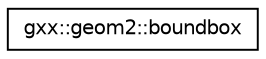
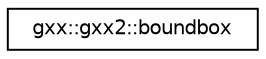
(133, 29) -> (133, 29)
